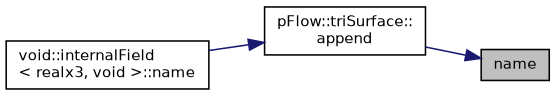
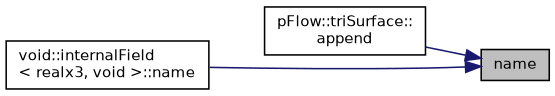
(229, 48) -> (337, 69)
